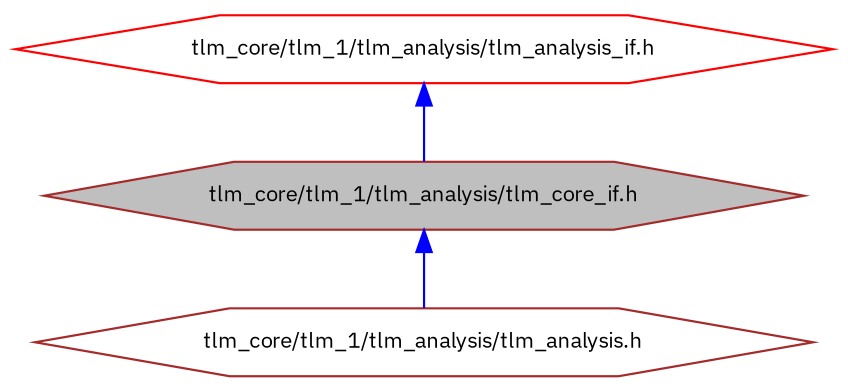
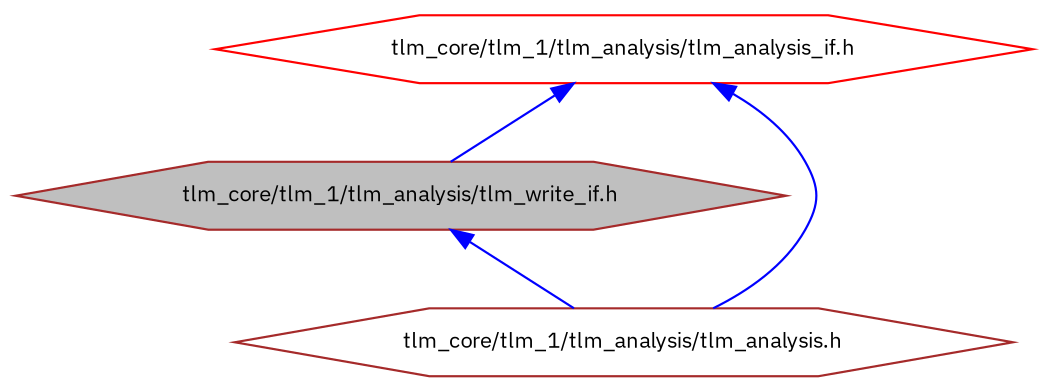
(424, 196) -> (401, 196)
none -> (815, 207)
